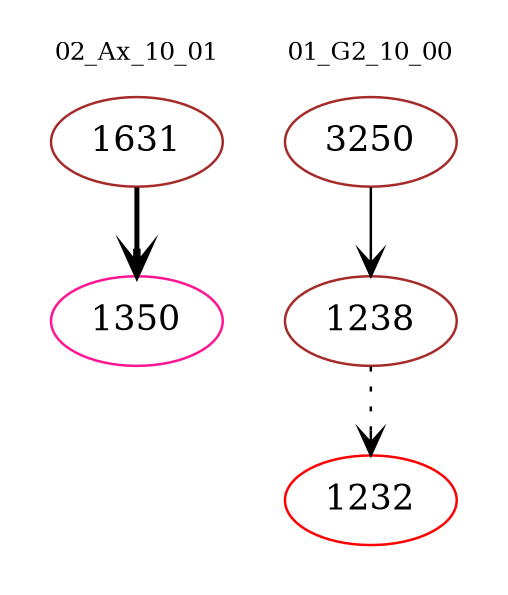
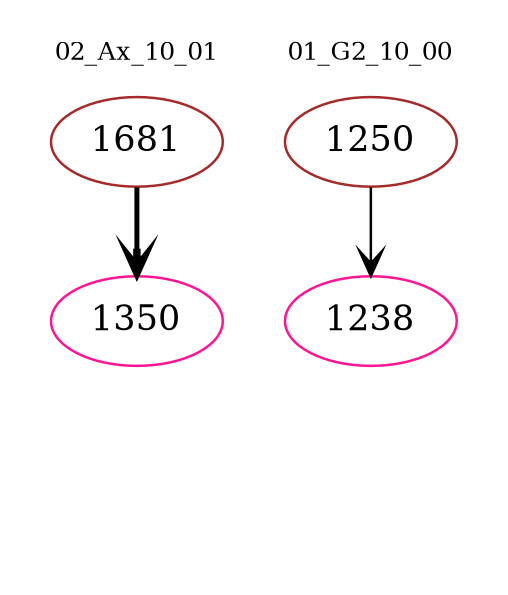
(137, 142) -> (137, 142)
(371, 142) -> (371, 142)
(371, 321) -> (371, 321)
(371, 500) -> none
